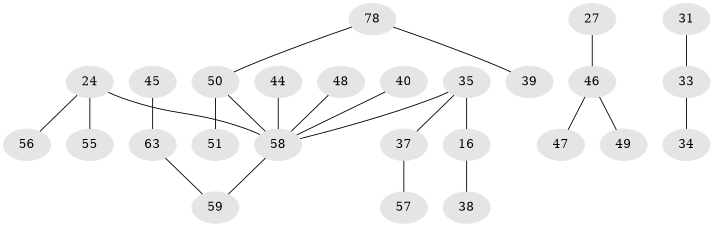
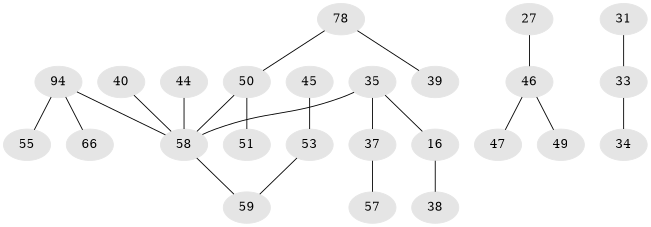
(90, 82) -> (58, 82)
(341, 82) -> none
(27, 145) -> (90, 145)
(153, 145) -> (310, 145)
